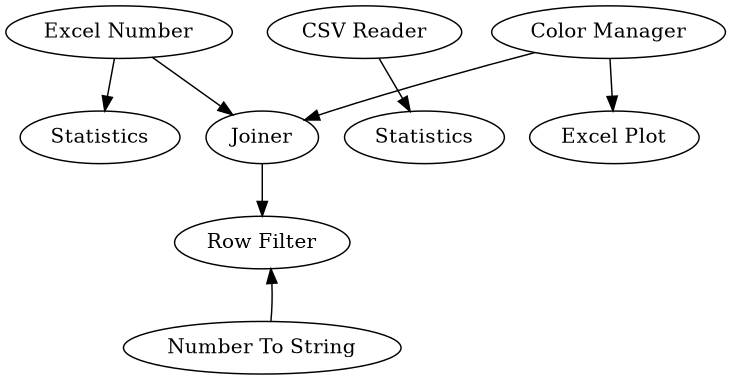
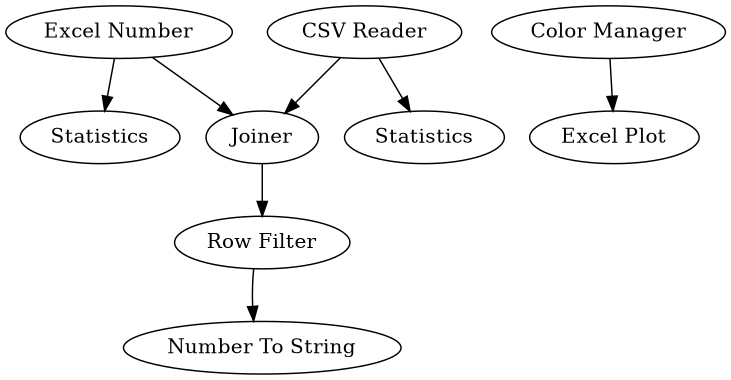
(426, 82) -> (318, 80)
(272, 302) -> (253, 288)
